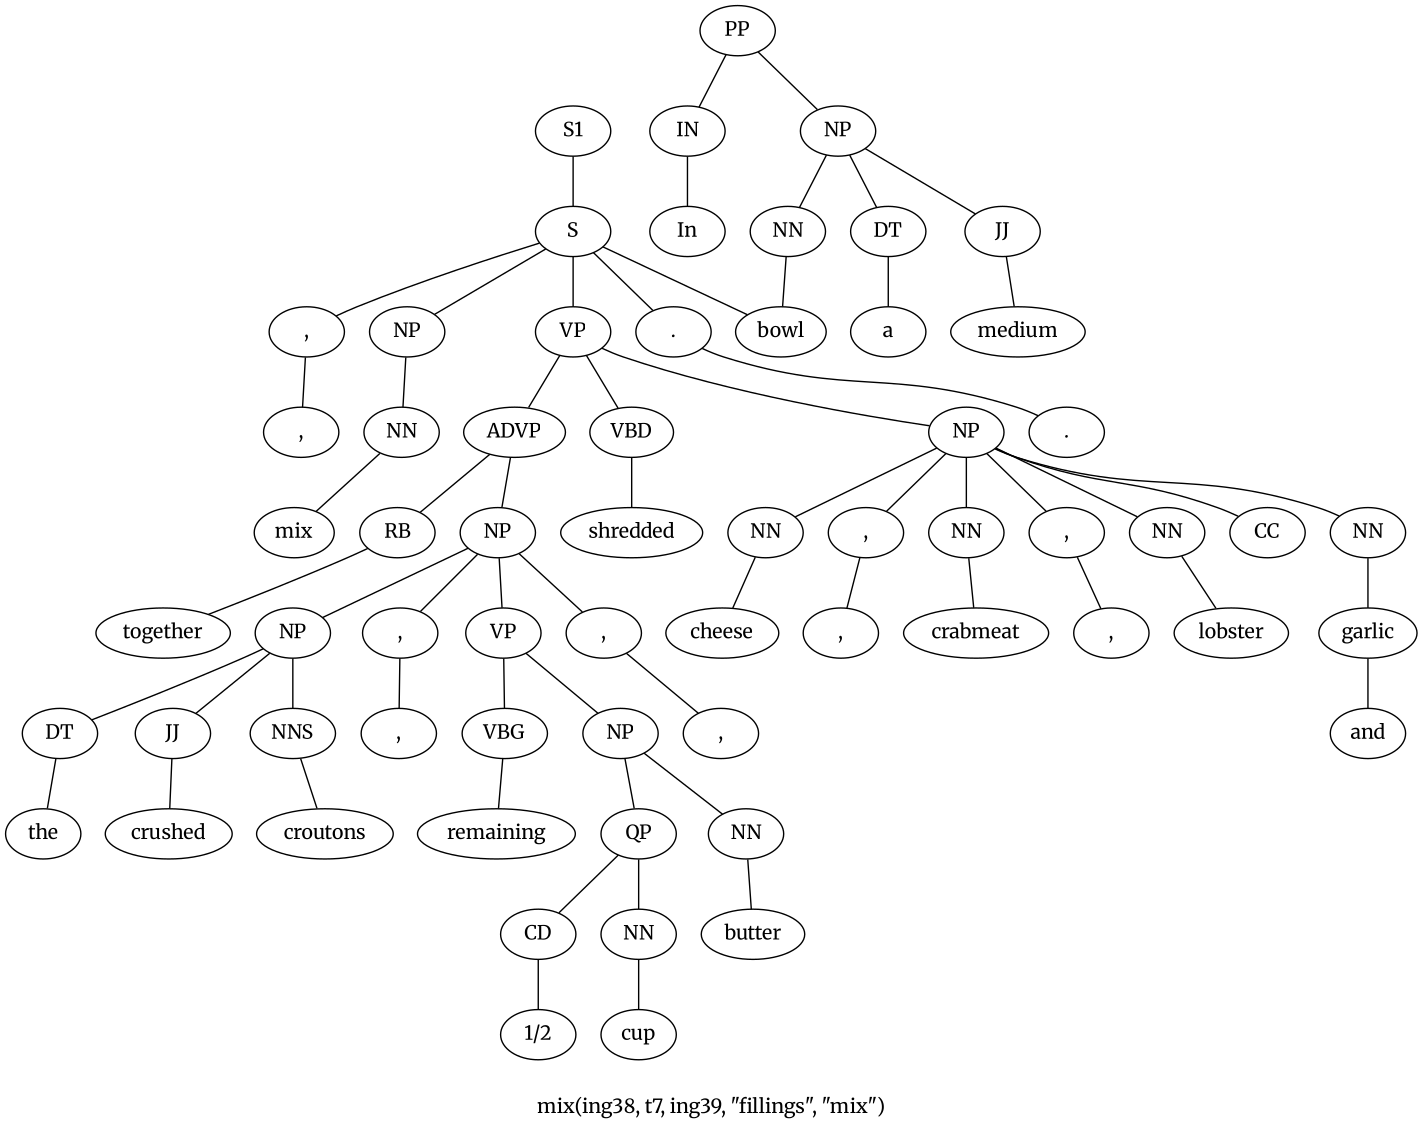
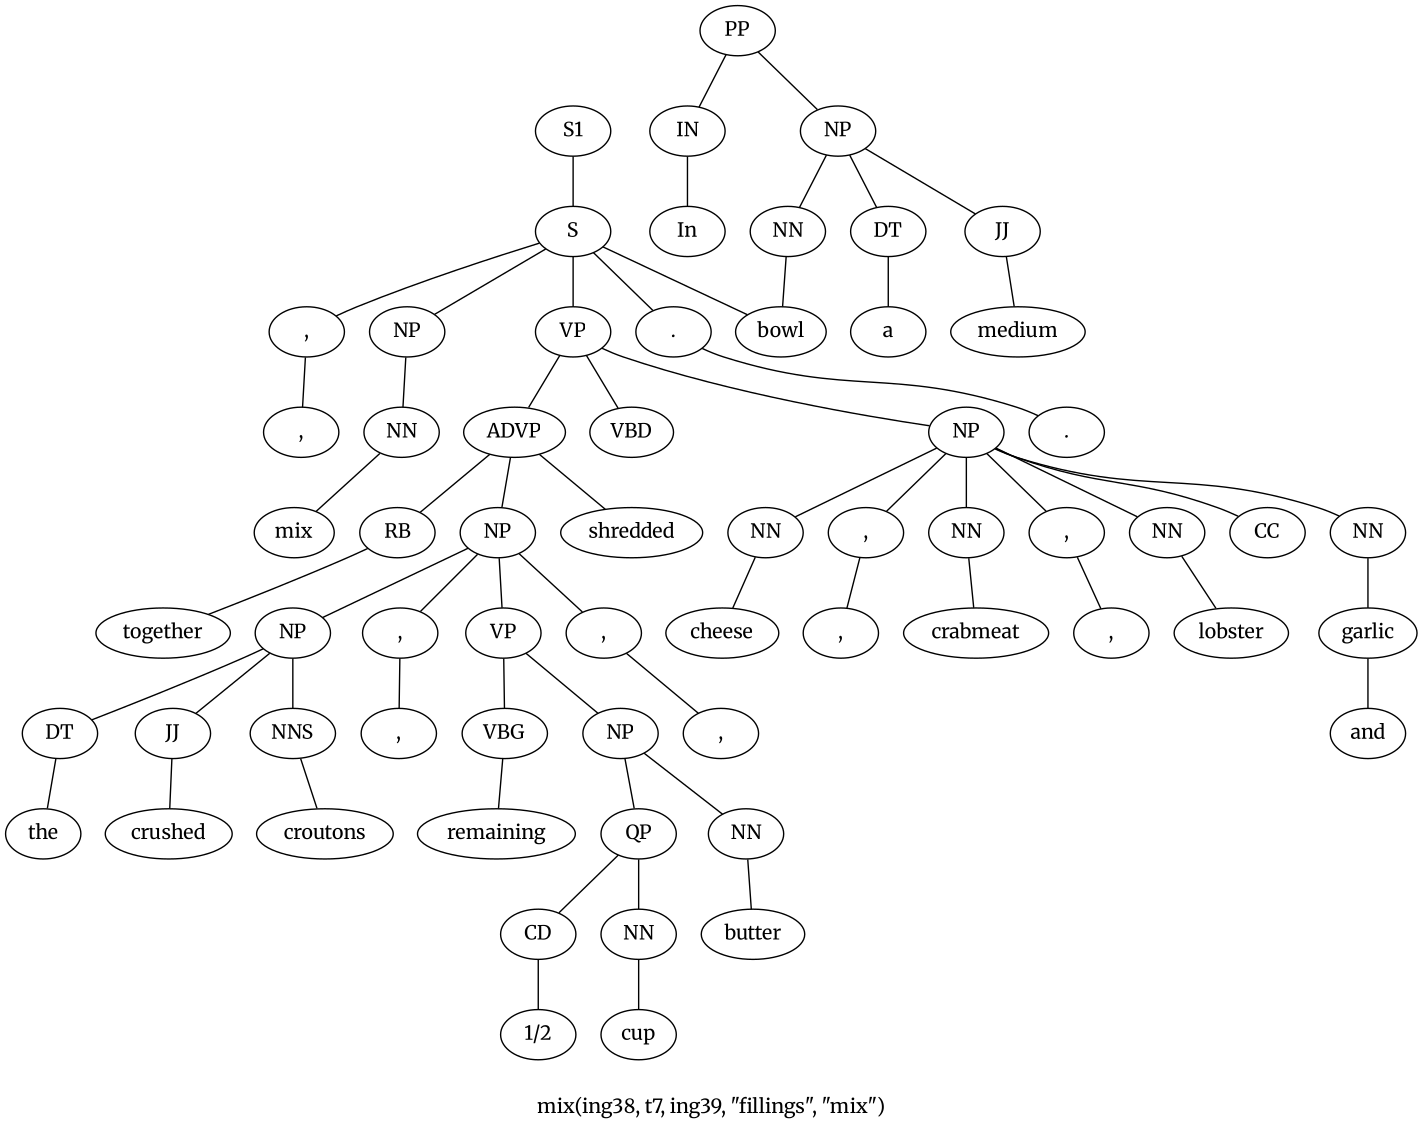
(632, 483) -> (572, 482)
